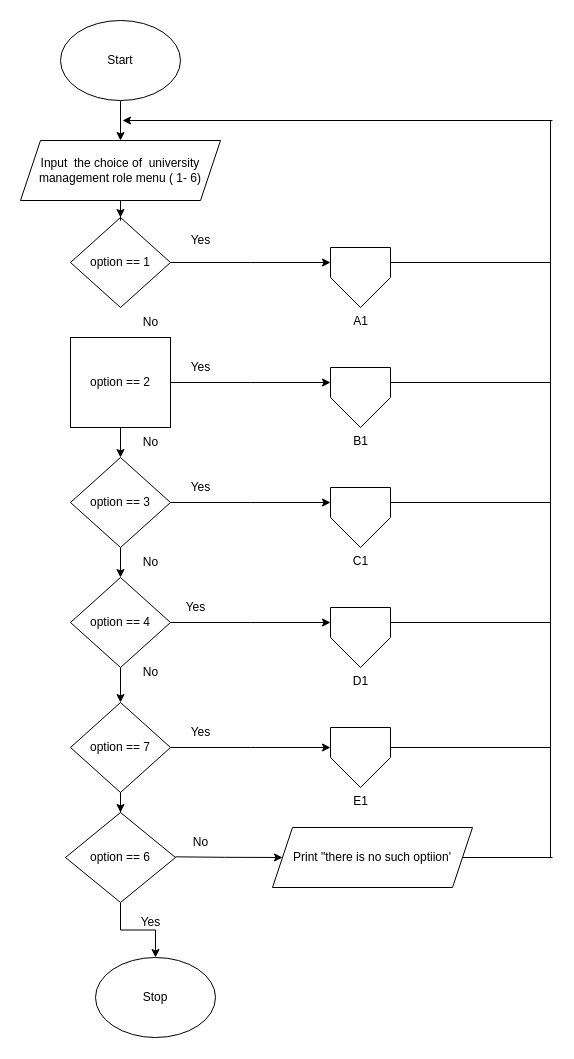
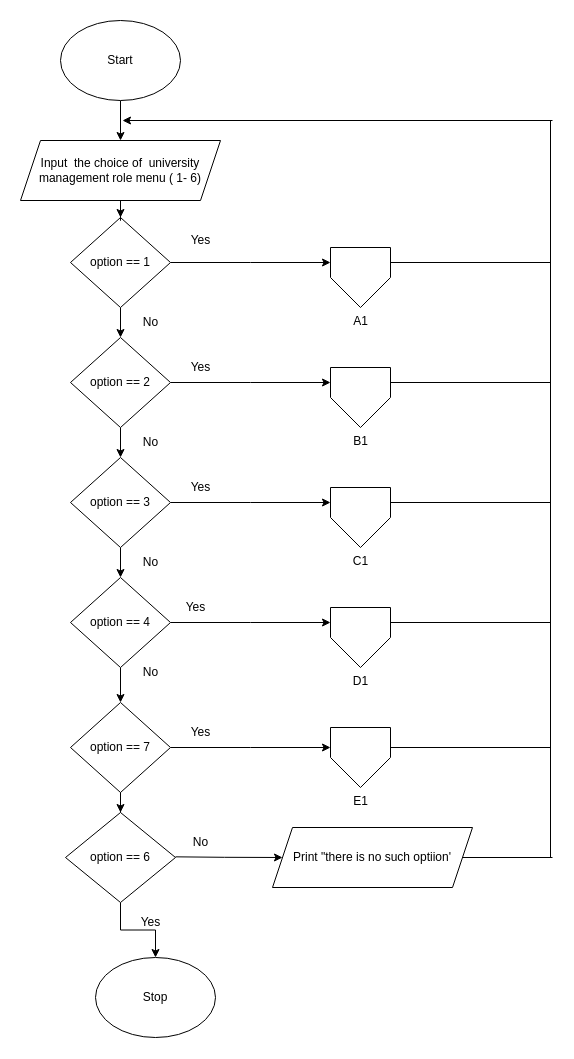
none -> (121, 327)
(121, 383) -> (121, 383)
